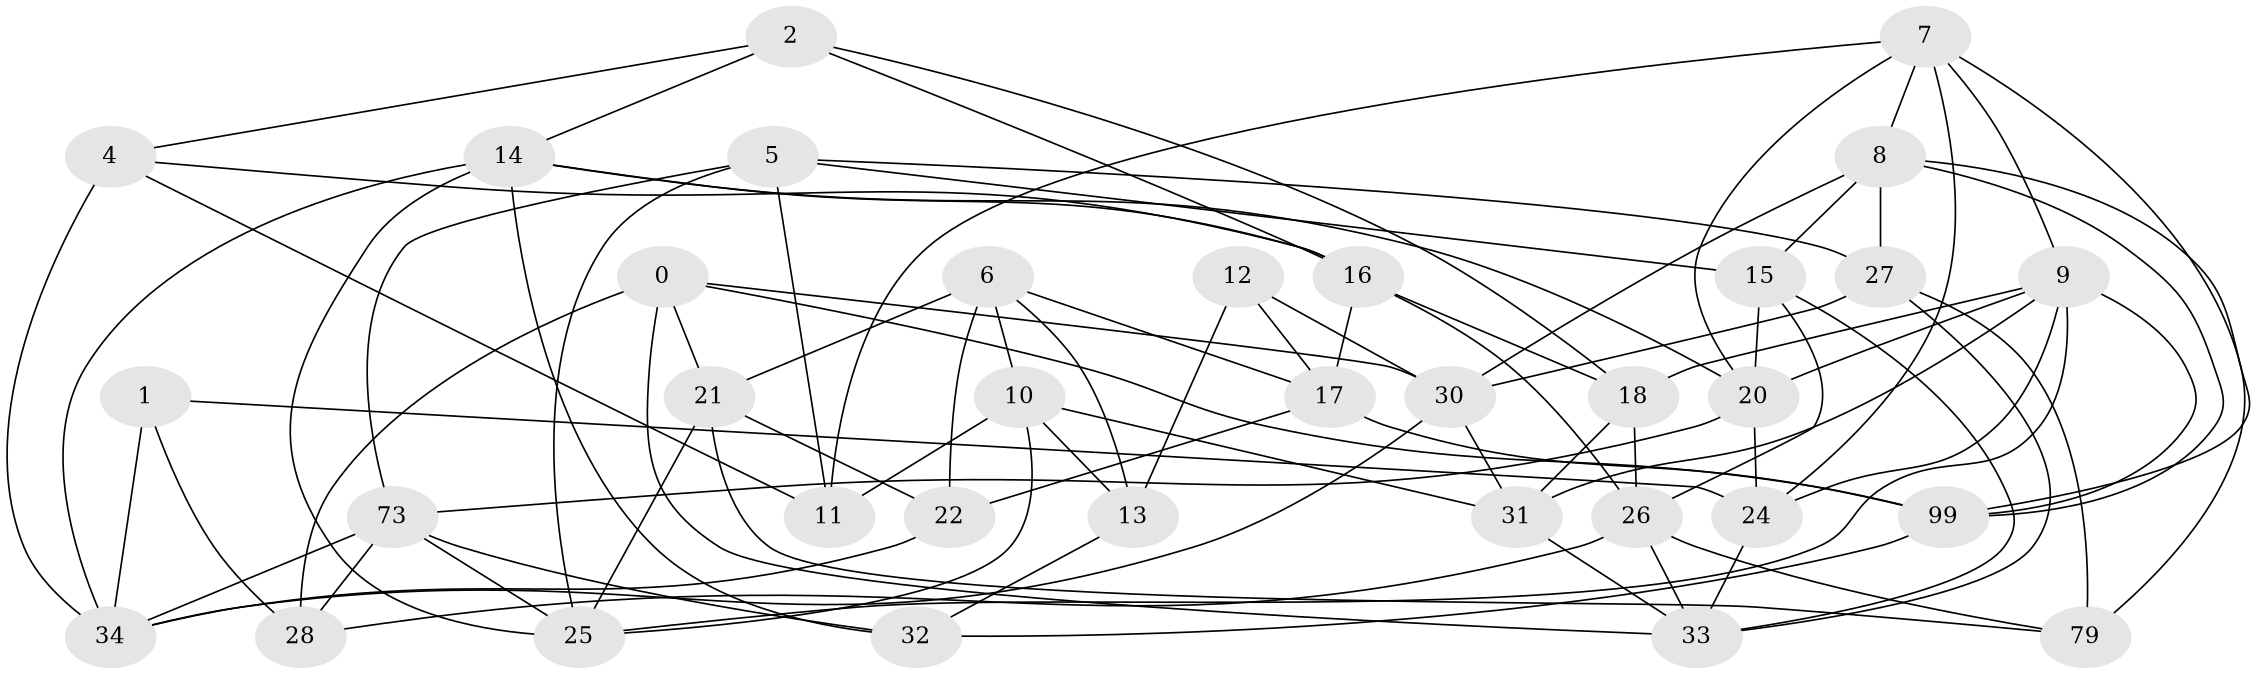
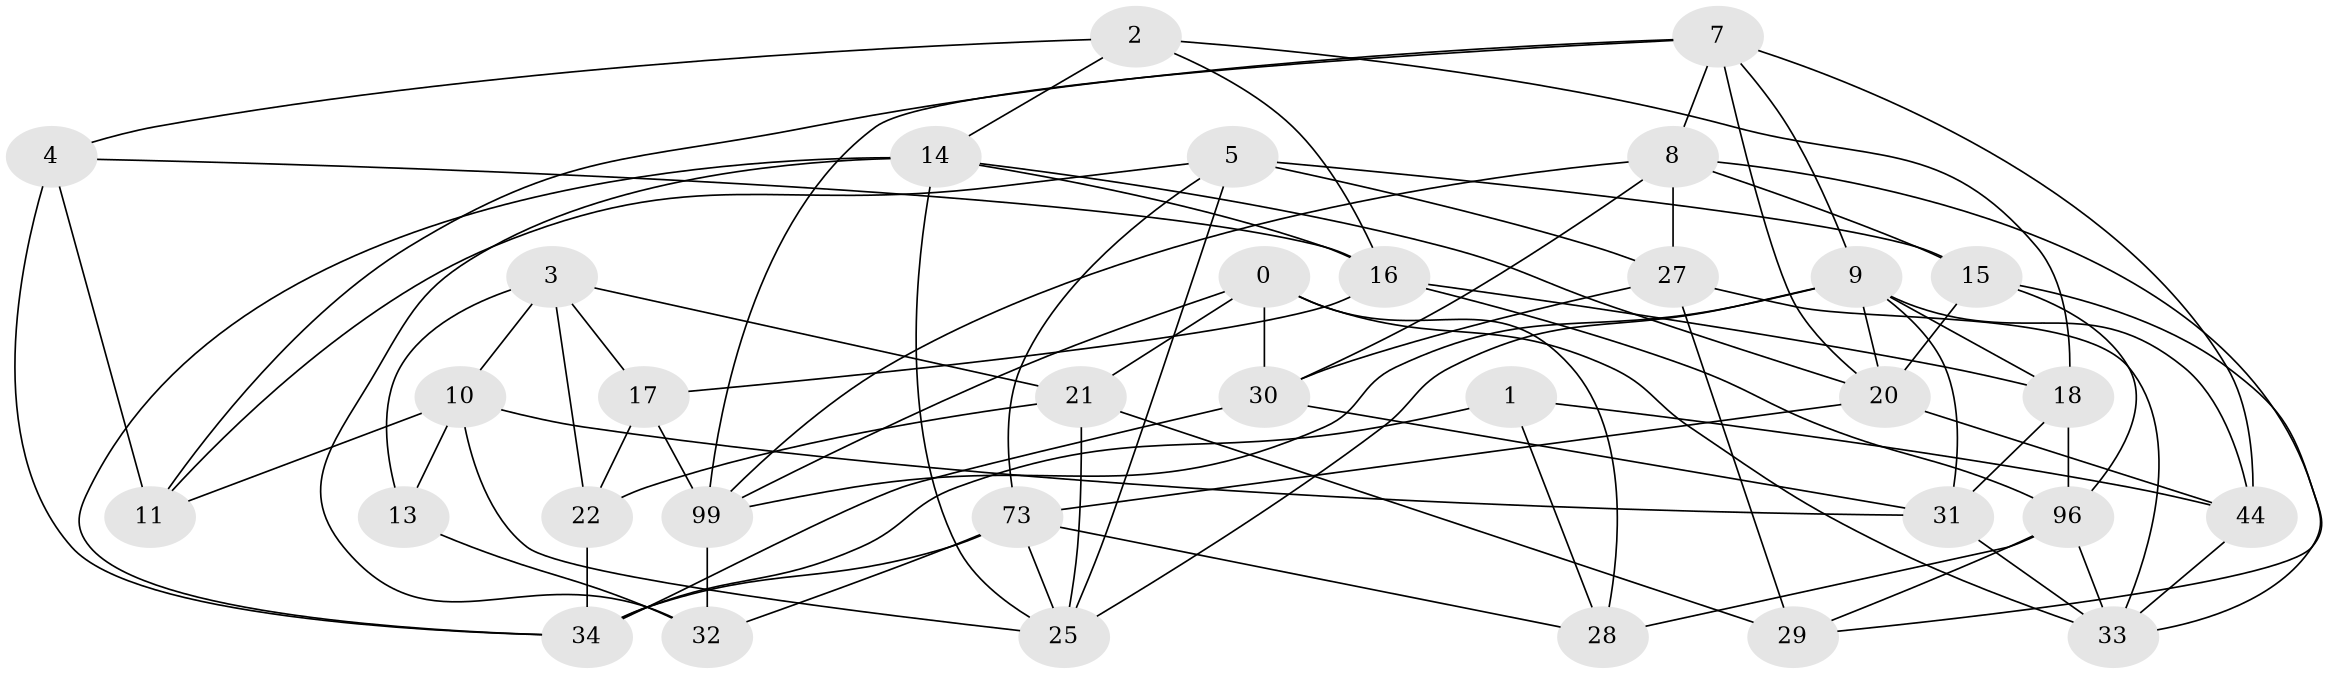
(988, 277) -> (552, 277)
(1238, 277) -> none
(1637, 517) -> (2068, 517)
(1757, 517) -> (2252, 517)
(2086, 637) -> (1793, 637)
